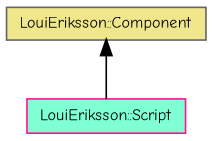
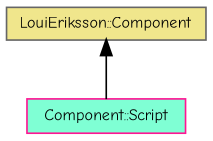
(106, 116) -> (106, 116)
